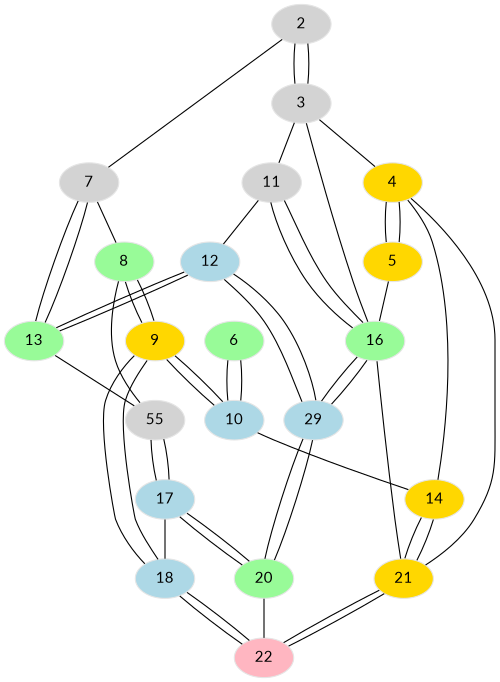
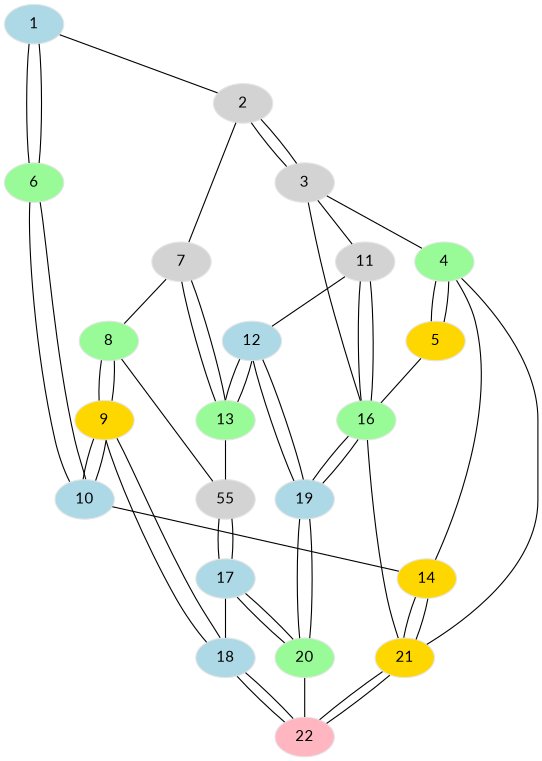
none -> (34, 24)
(393, 183) -> (444, 262)
(314, 420) -> (305, 499)
